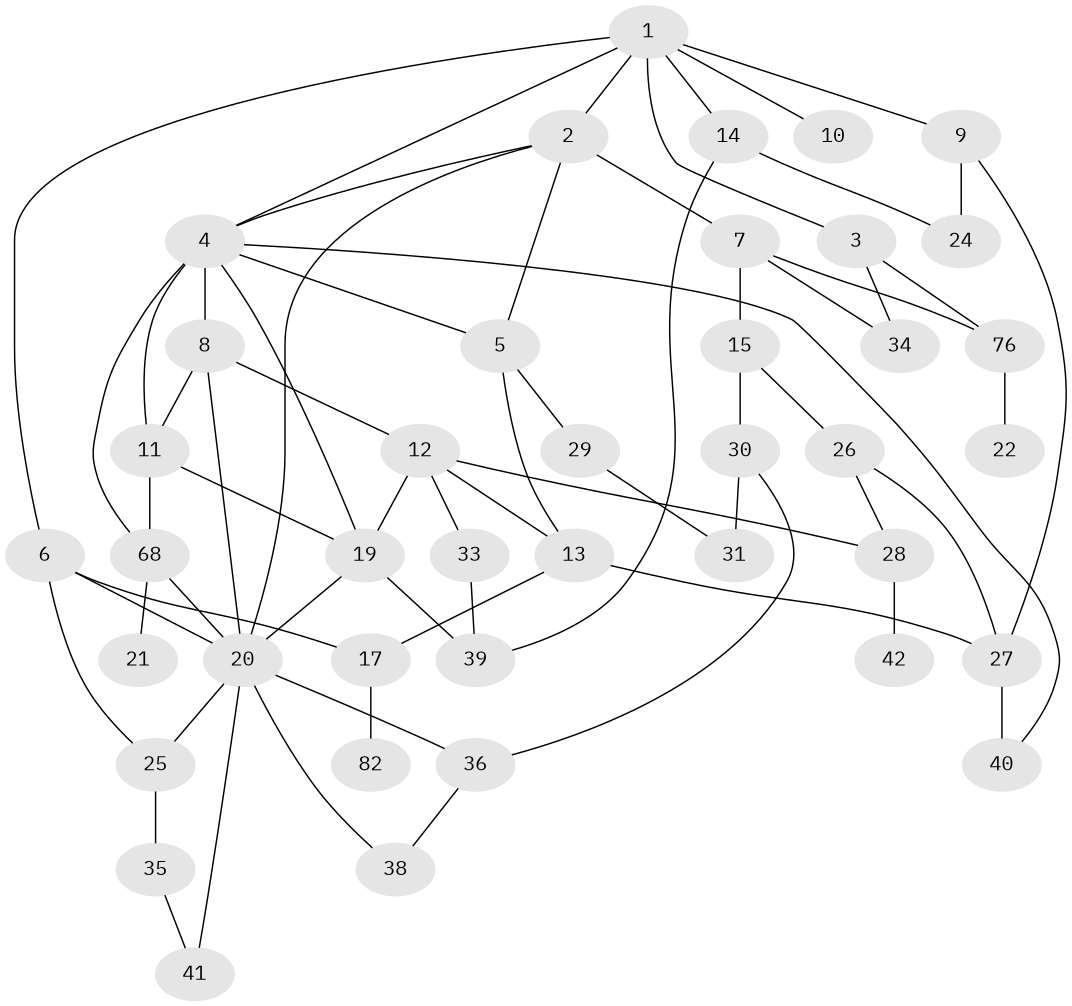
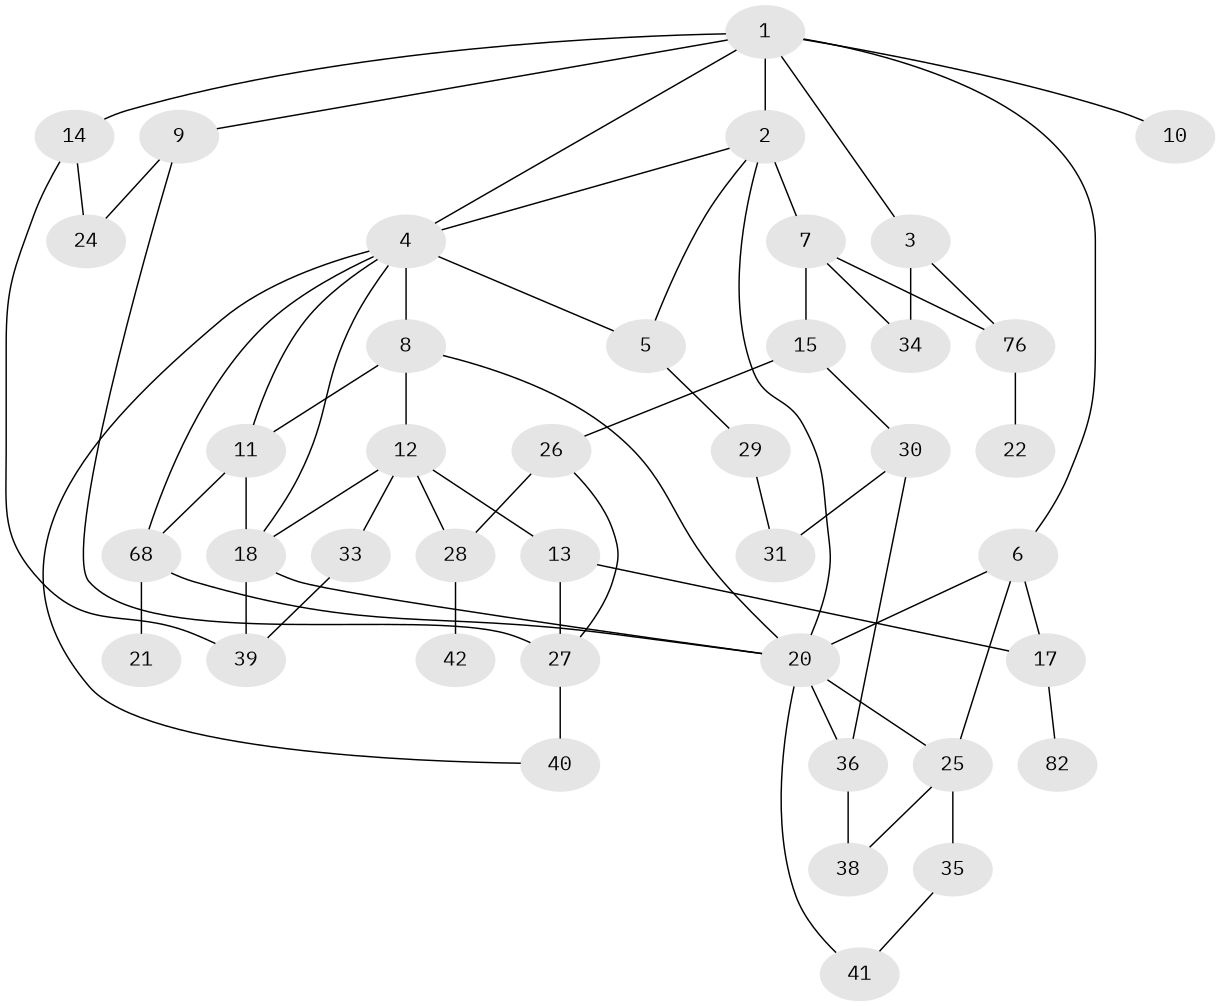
(521, 456) -> none
(365, 555) -> (246, 555)
(305, 773) -> (901, 817)
